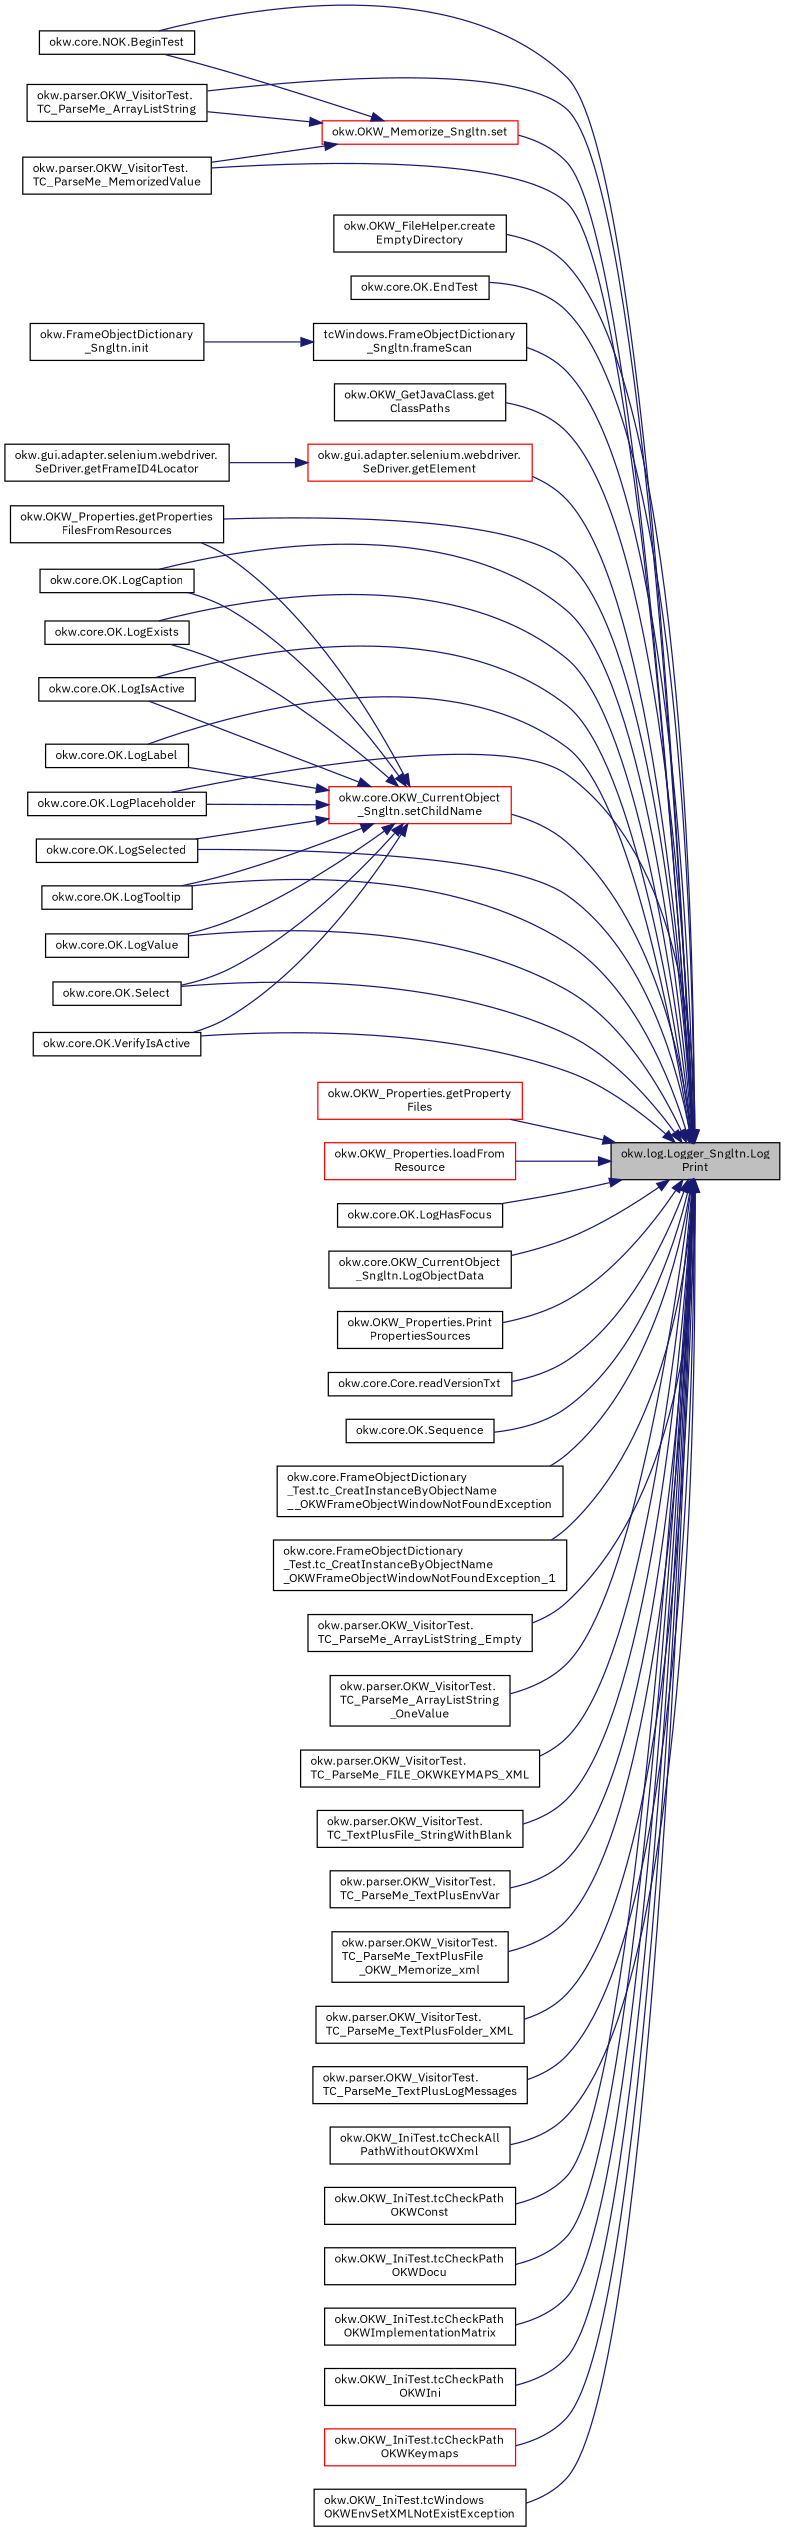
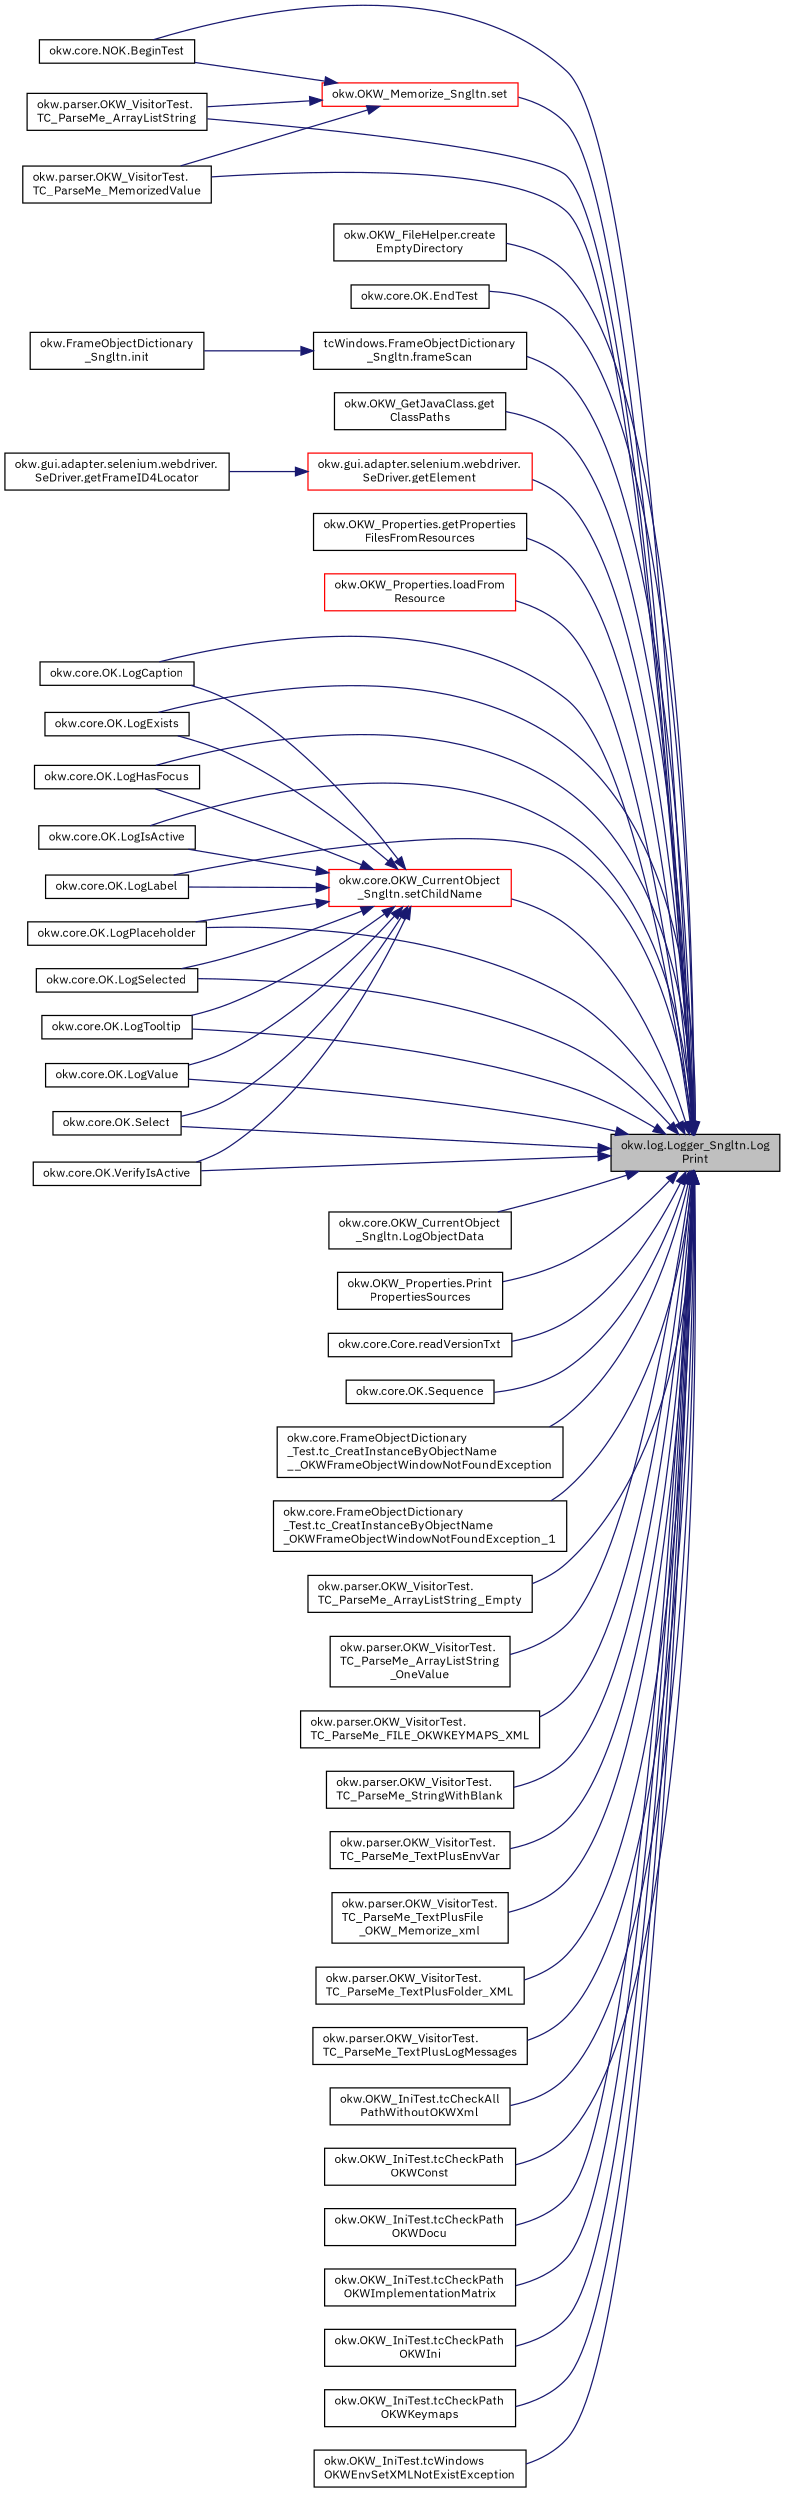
(314, 638) -> (259, 825)
(420, 1101) -> none
(420, 1829) -> (420, 1790)
(420, 2447) -> (420, 2408)
